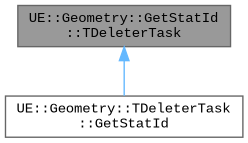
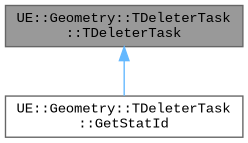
(124, 26) -> (124, 26)
